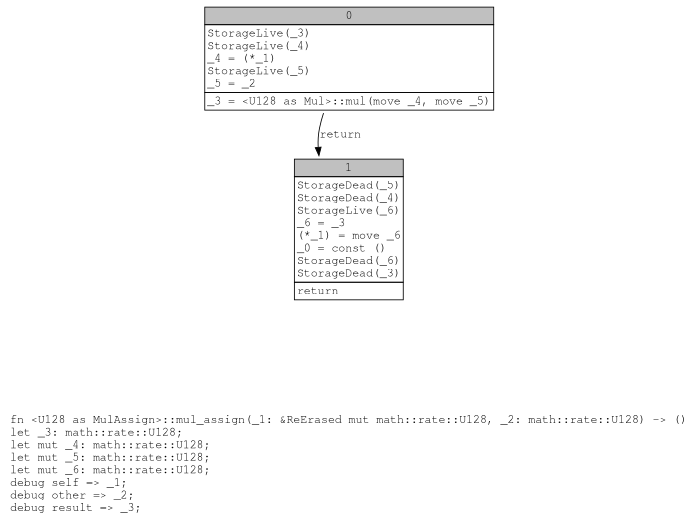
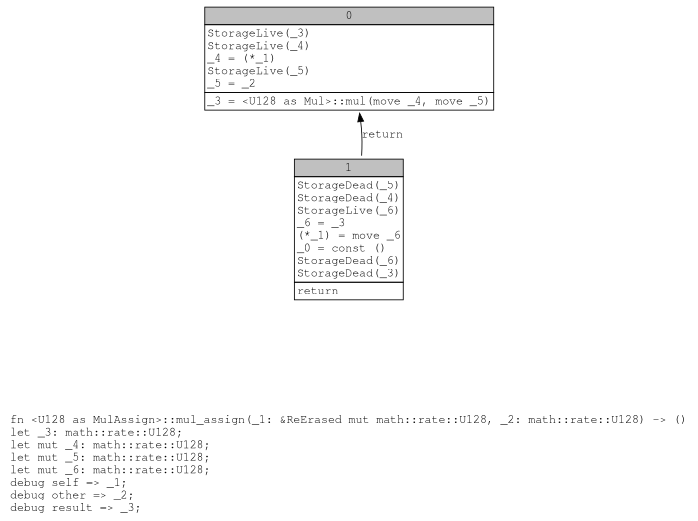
(319, 130) -> (362, 139)
